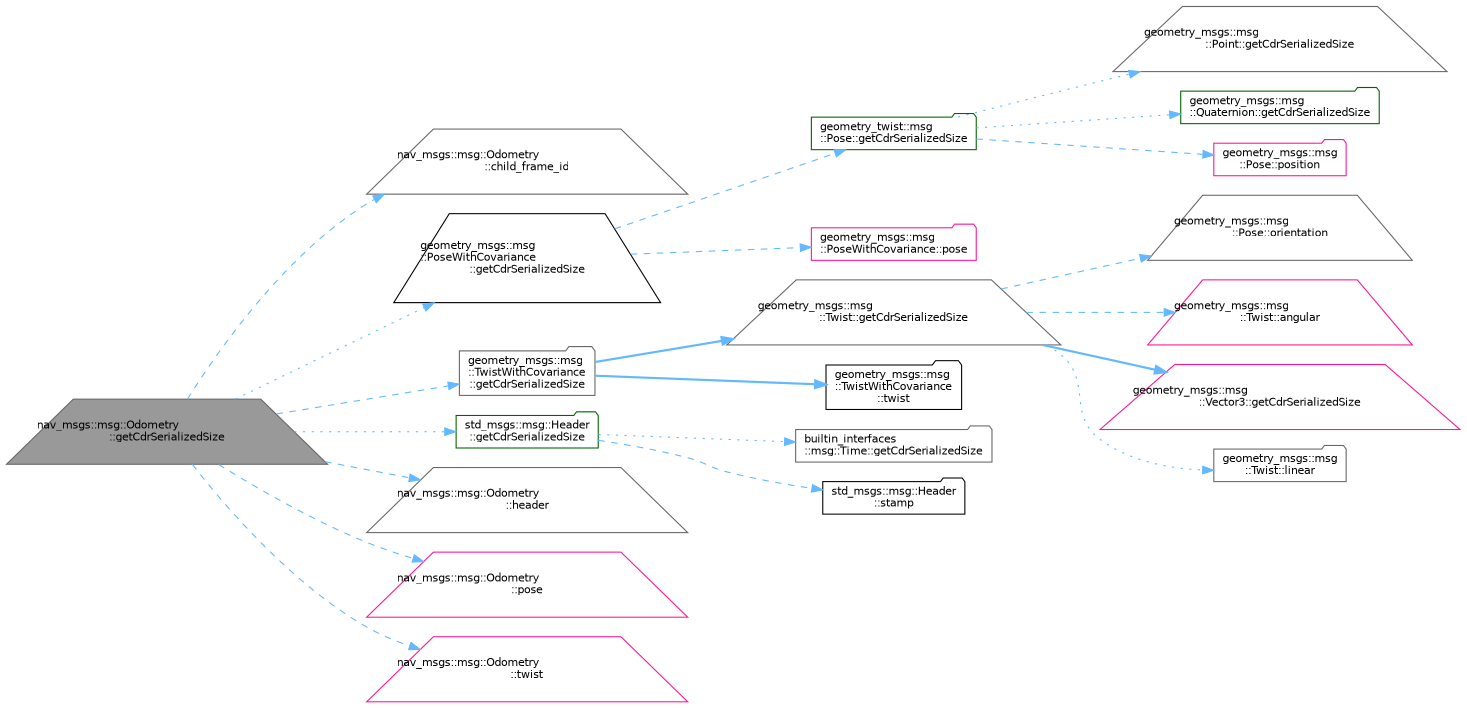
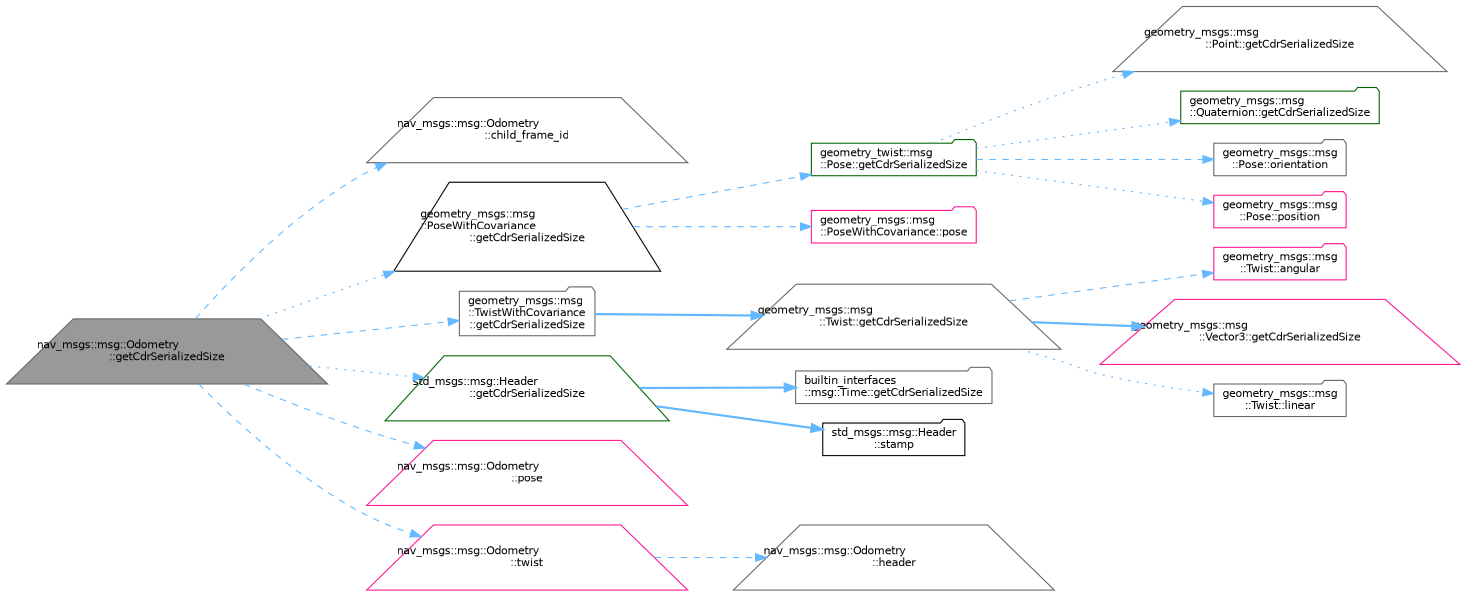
(1090, 147) -> (1090, 186)
(1280, 228) -> (1280, 159)
(1071, 274) -> (1090, 159)
(1280, 312) -> (1280, 264)
(894, 387) -> none
(527, 432) -> (527, 388)
(691, 438) -> (712, 388)
(705, 464) -> (734, 417)
(367, 470) -> (705, 558)
